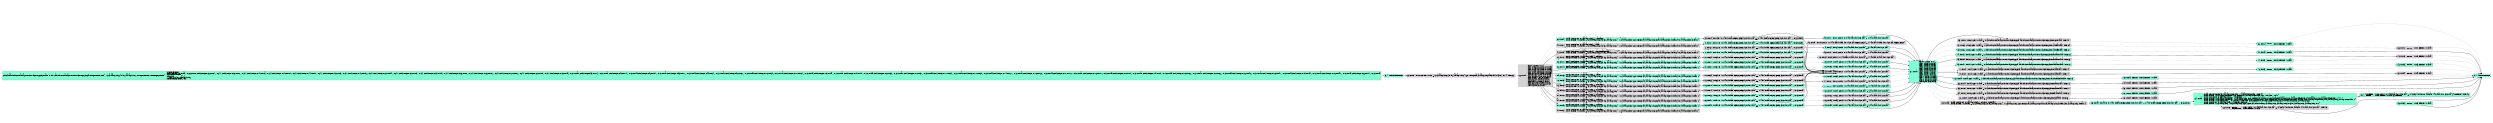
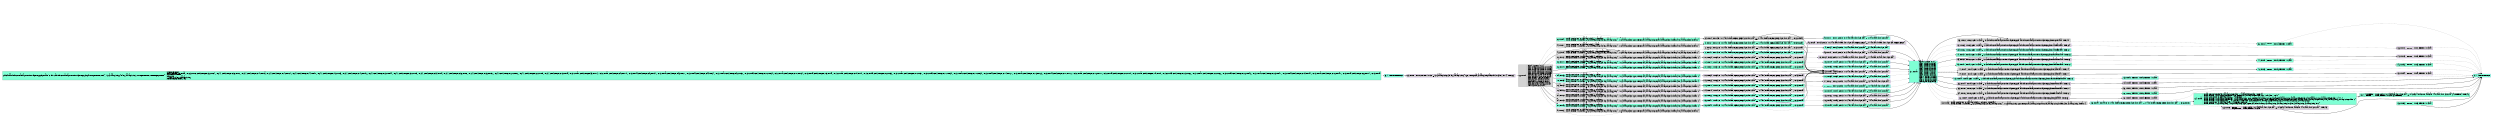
(1905, 50) -> none
(2275, 52) -> none
